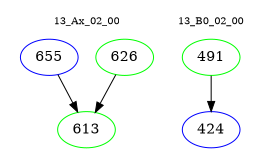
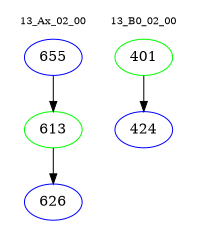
(125, 57) -> (53, 202)
(211, 57) -> (144, 57)
(108, 89) -> (53, 161)
